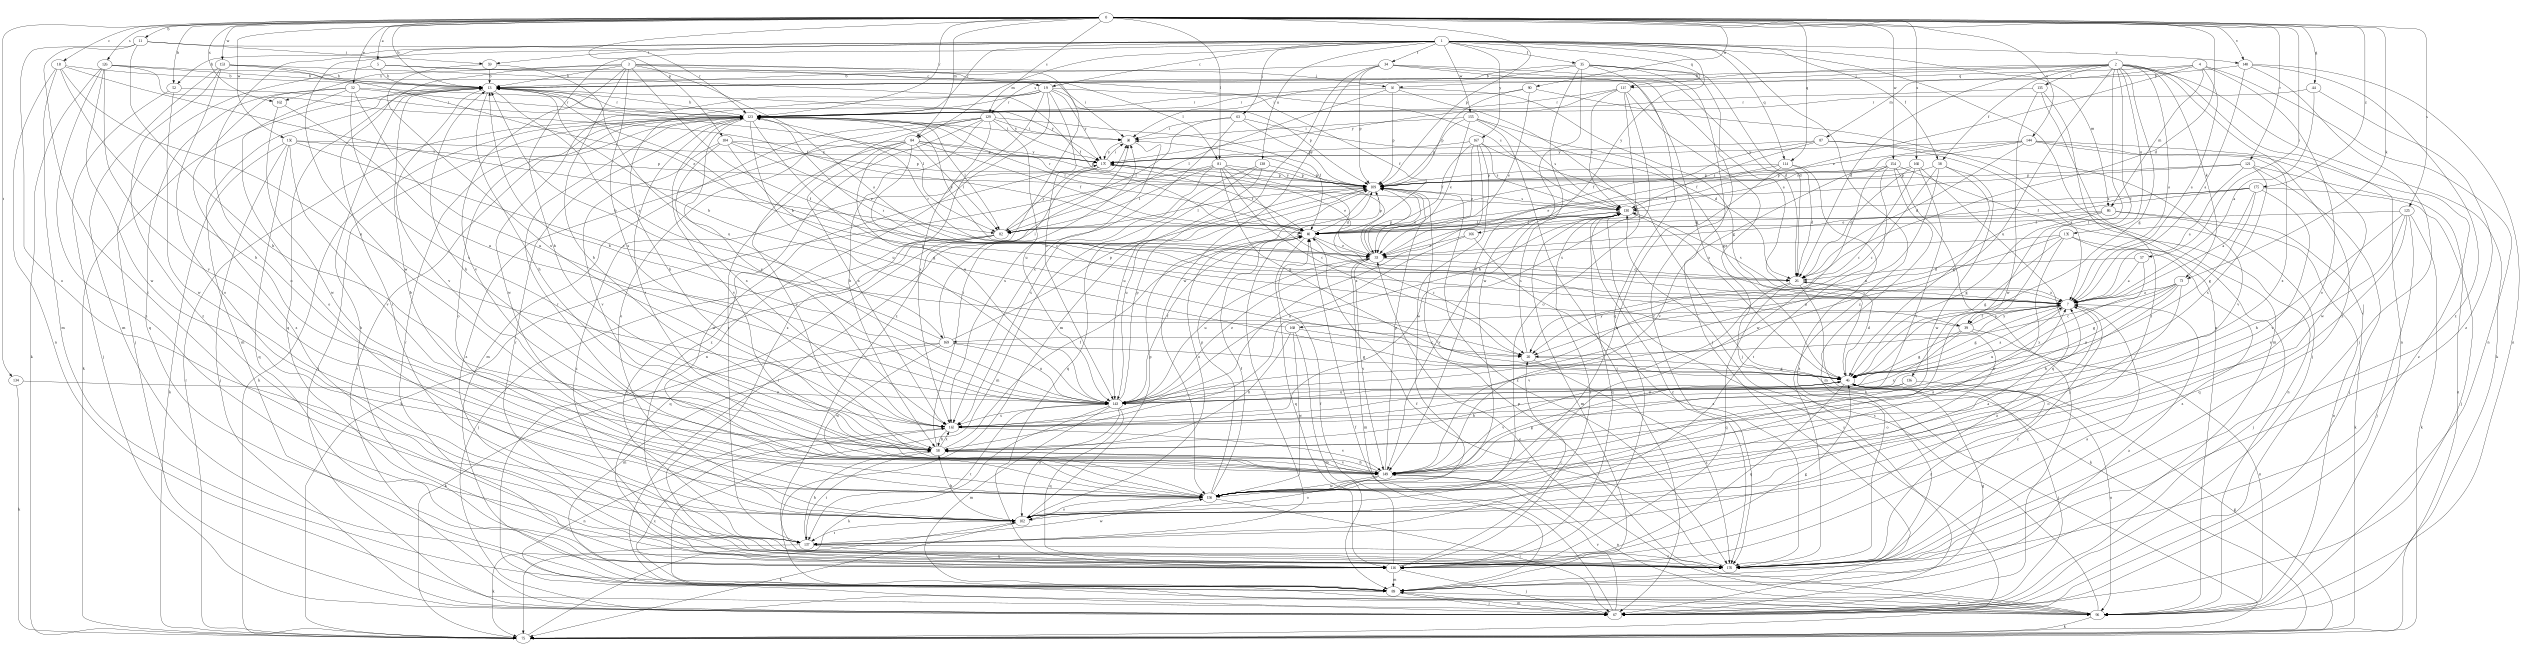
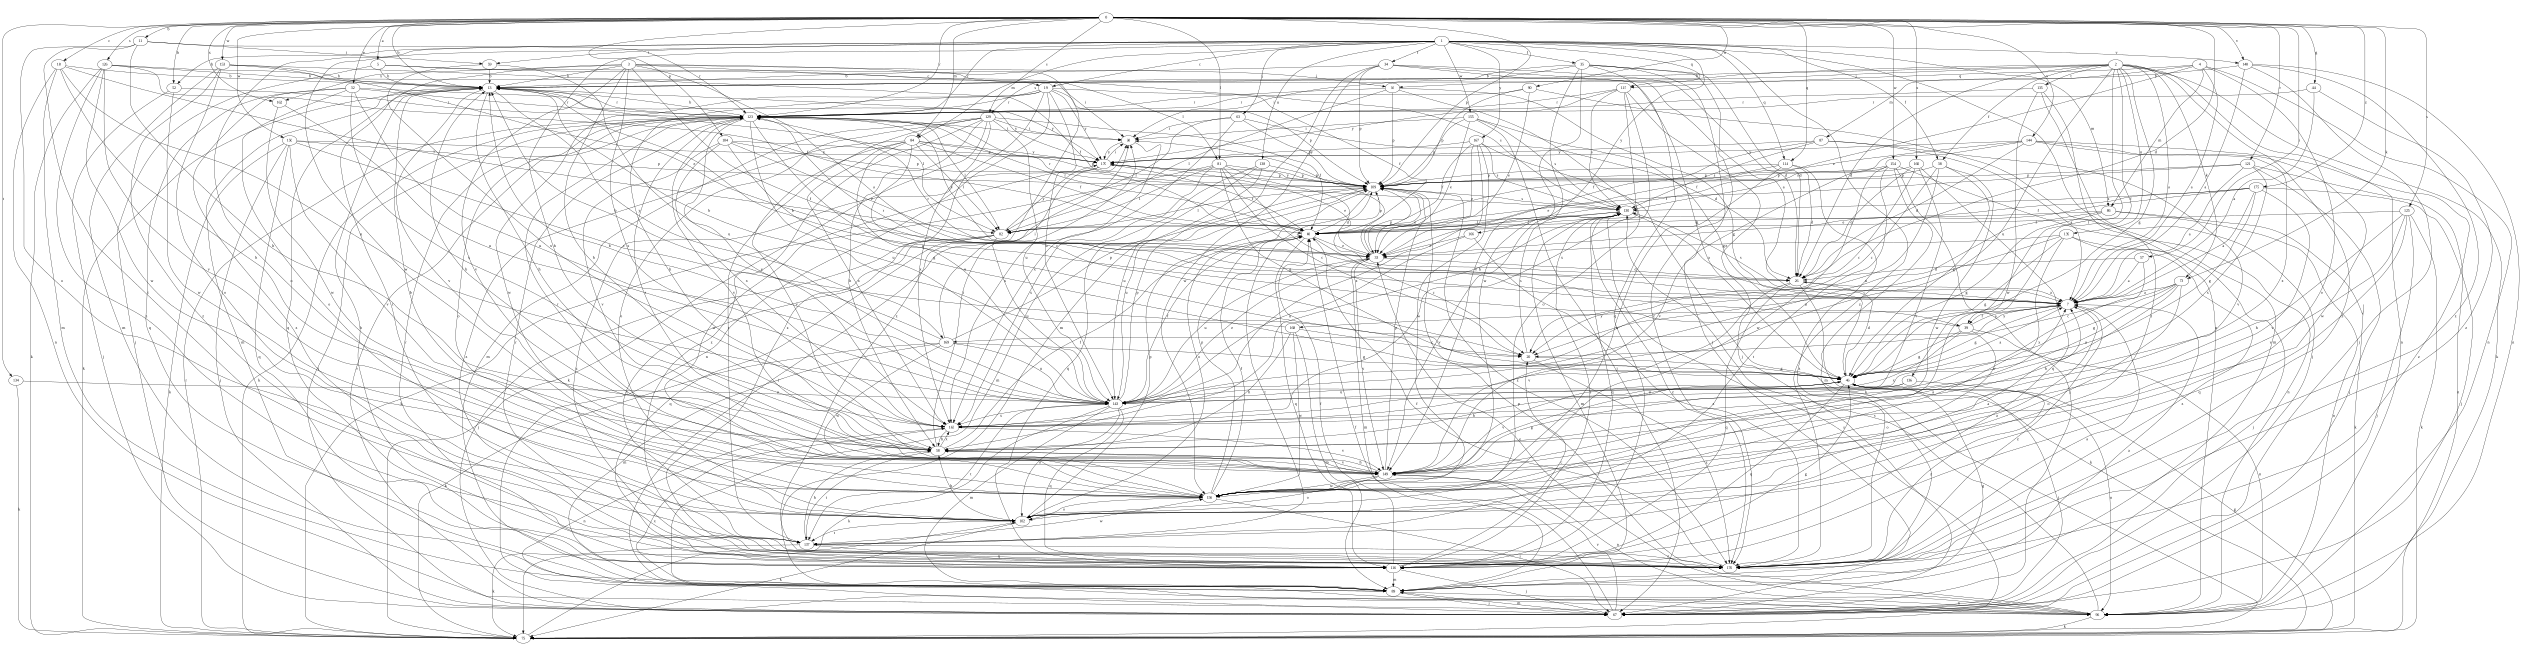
none -> (570, 375)
(1604, 389) -> (1039, 330)
